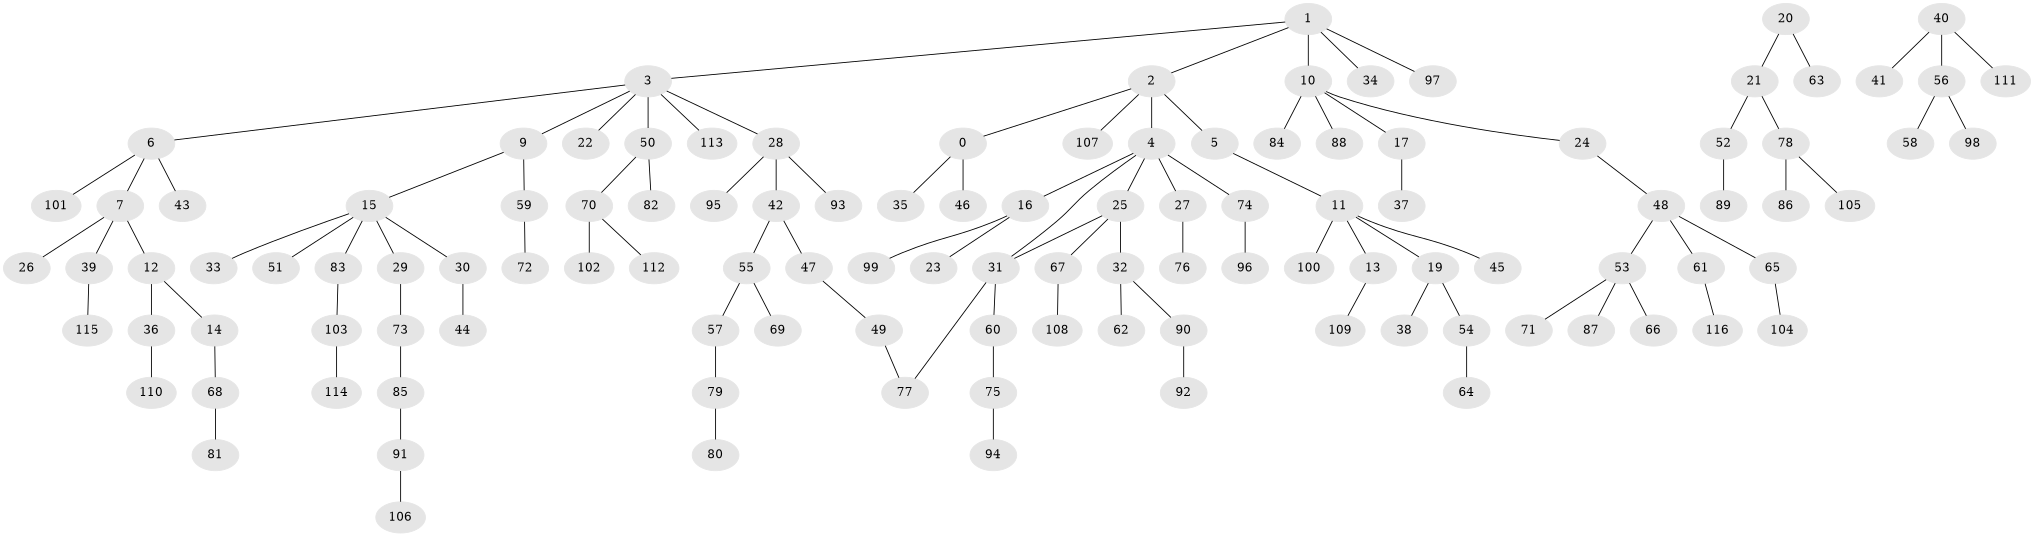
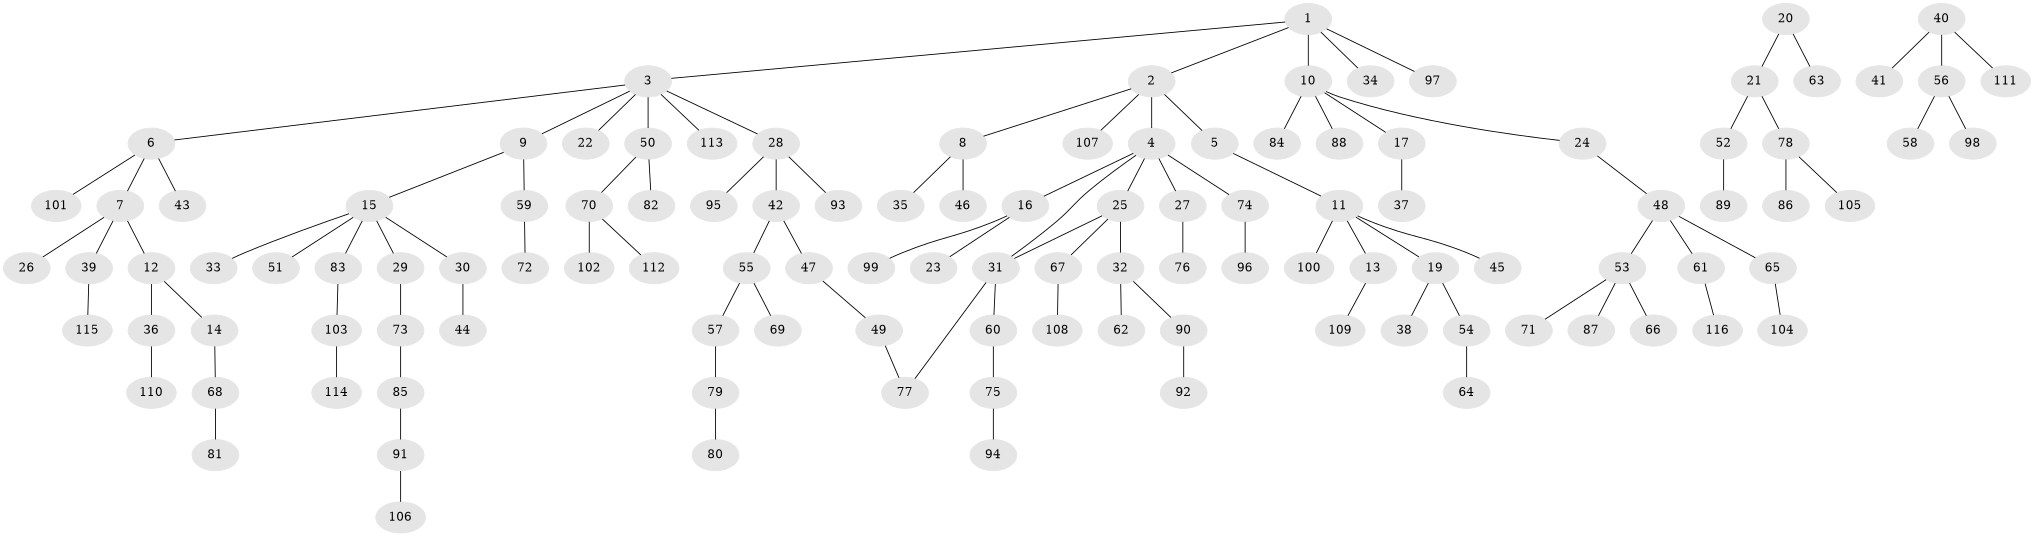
(963, 144) -> (963, 144)
